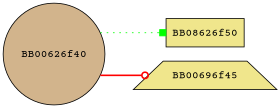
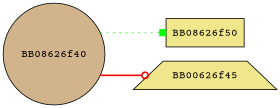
(54, 54) -> (54, 54)
(205, 75) -> (205, 75)
